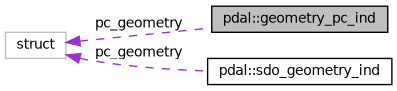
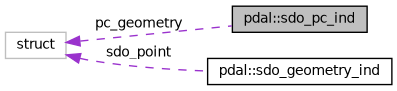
(300, 19) -> (300, 19)
(137, 53) -> (137, 53)
